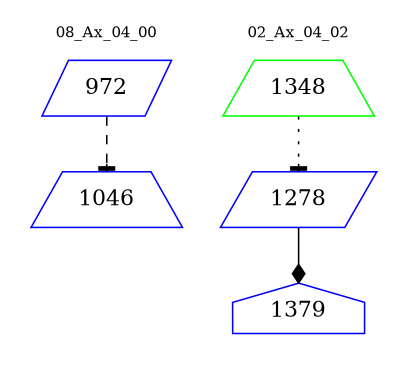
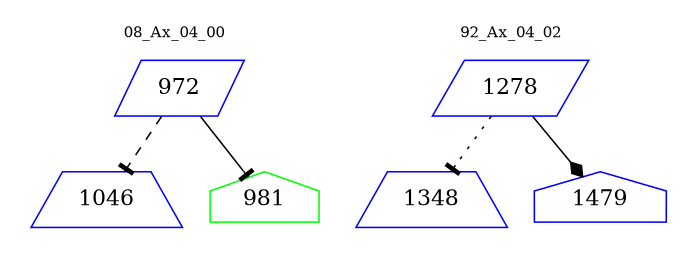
(299, 33) -> (511, 33)
(299, 88) -> (432, 200)
(299, 140) -> (473, 141)
none -> (265, 200)
(299, 311) -> (600, 200)
